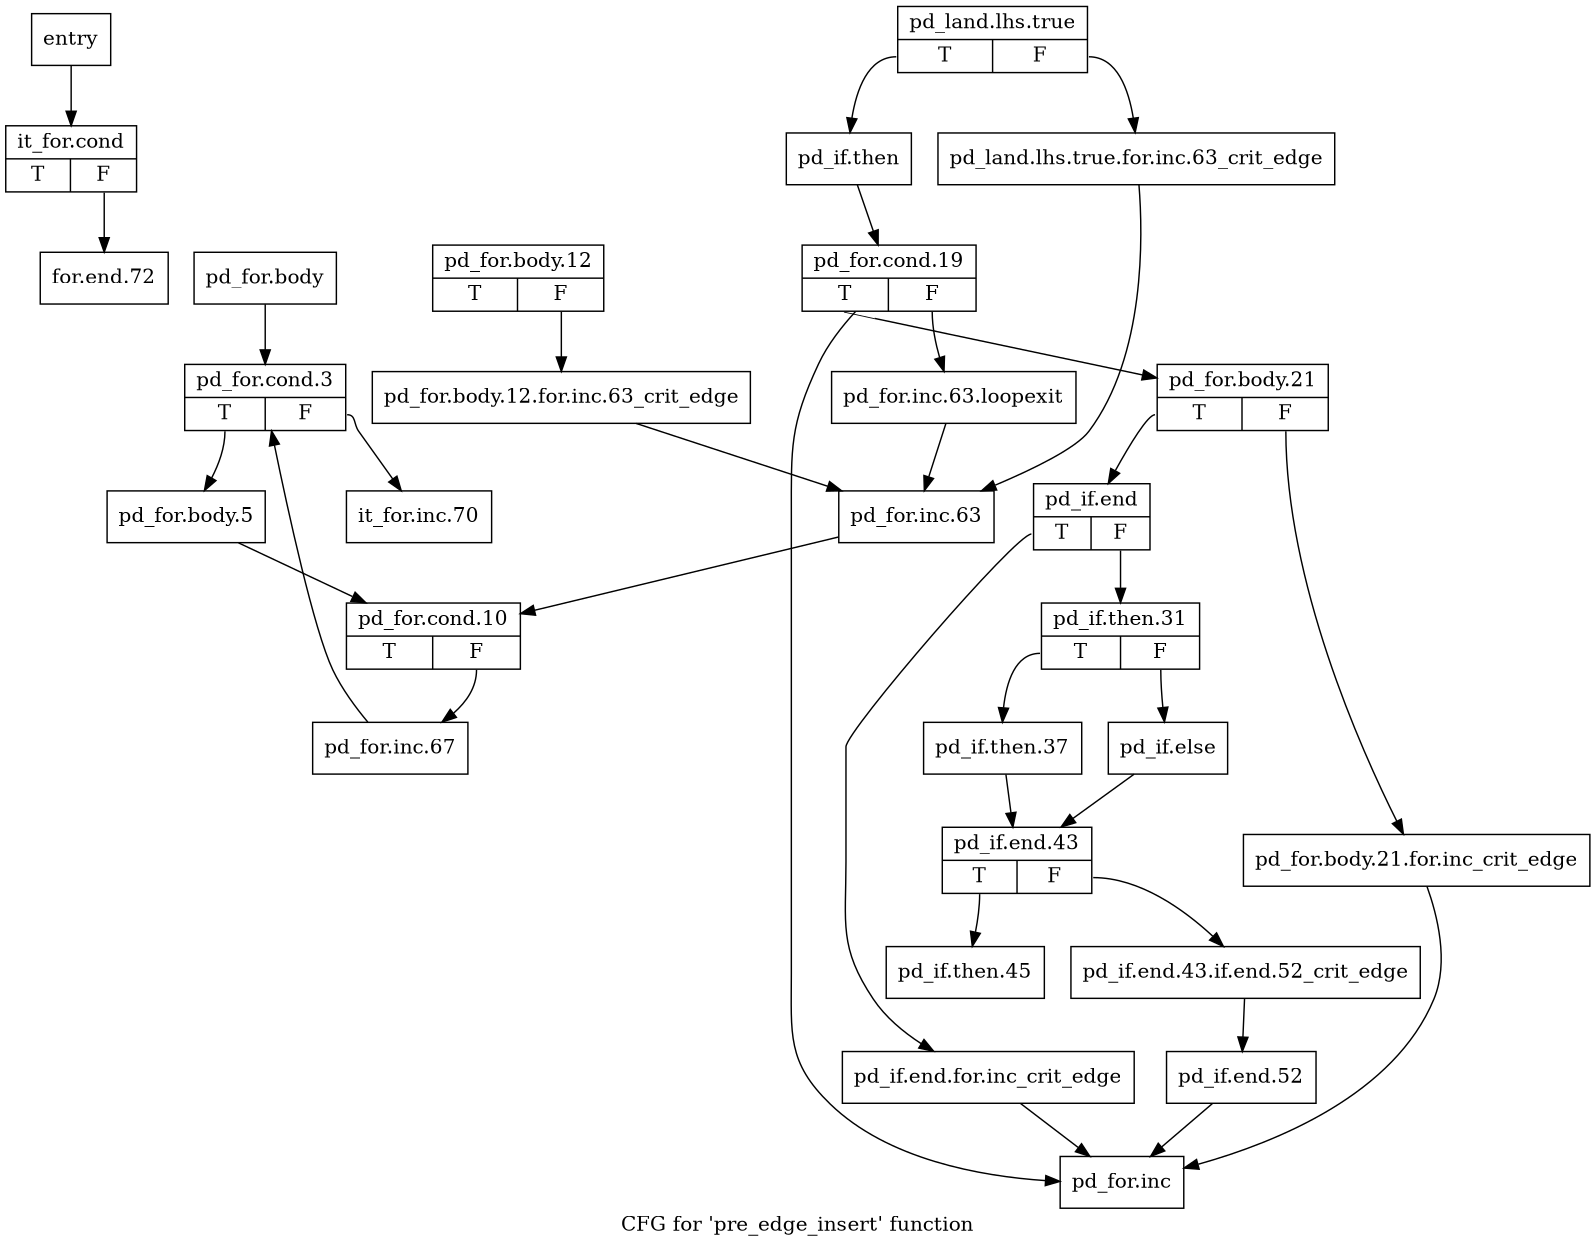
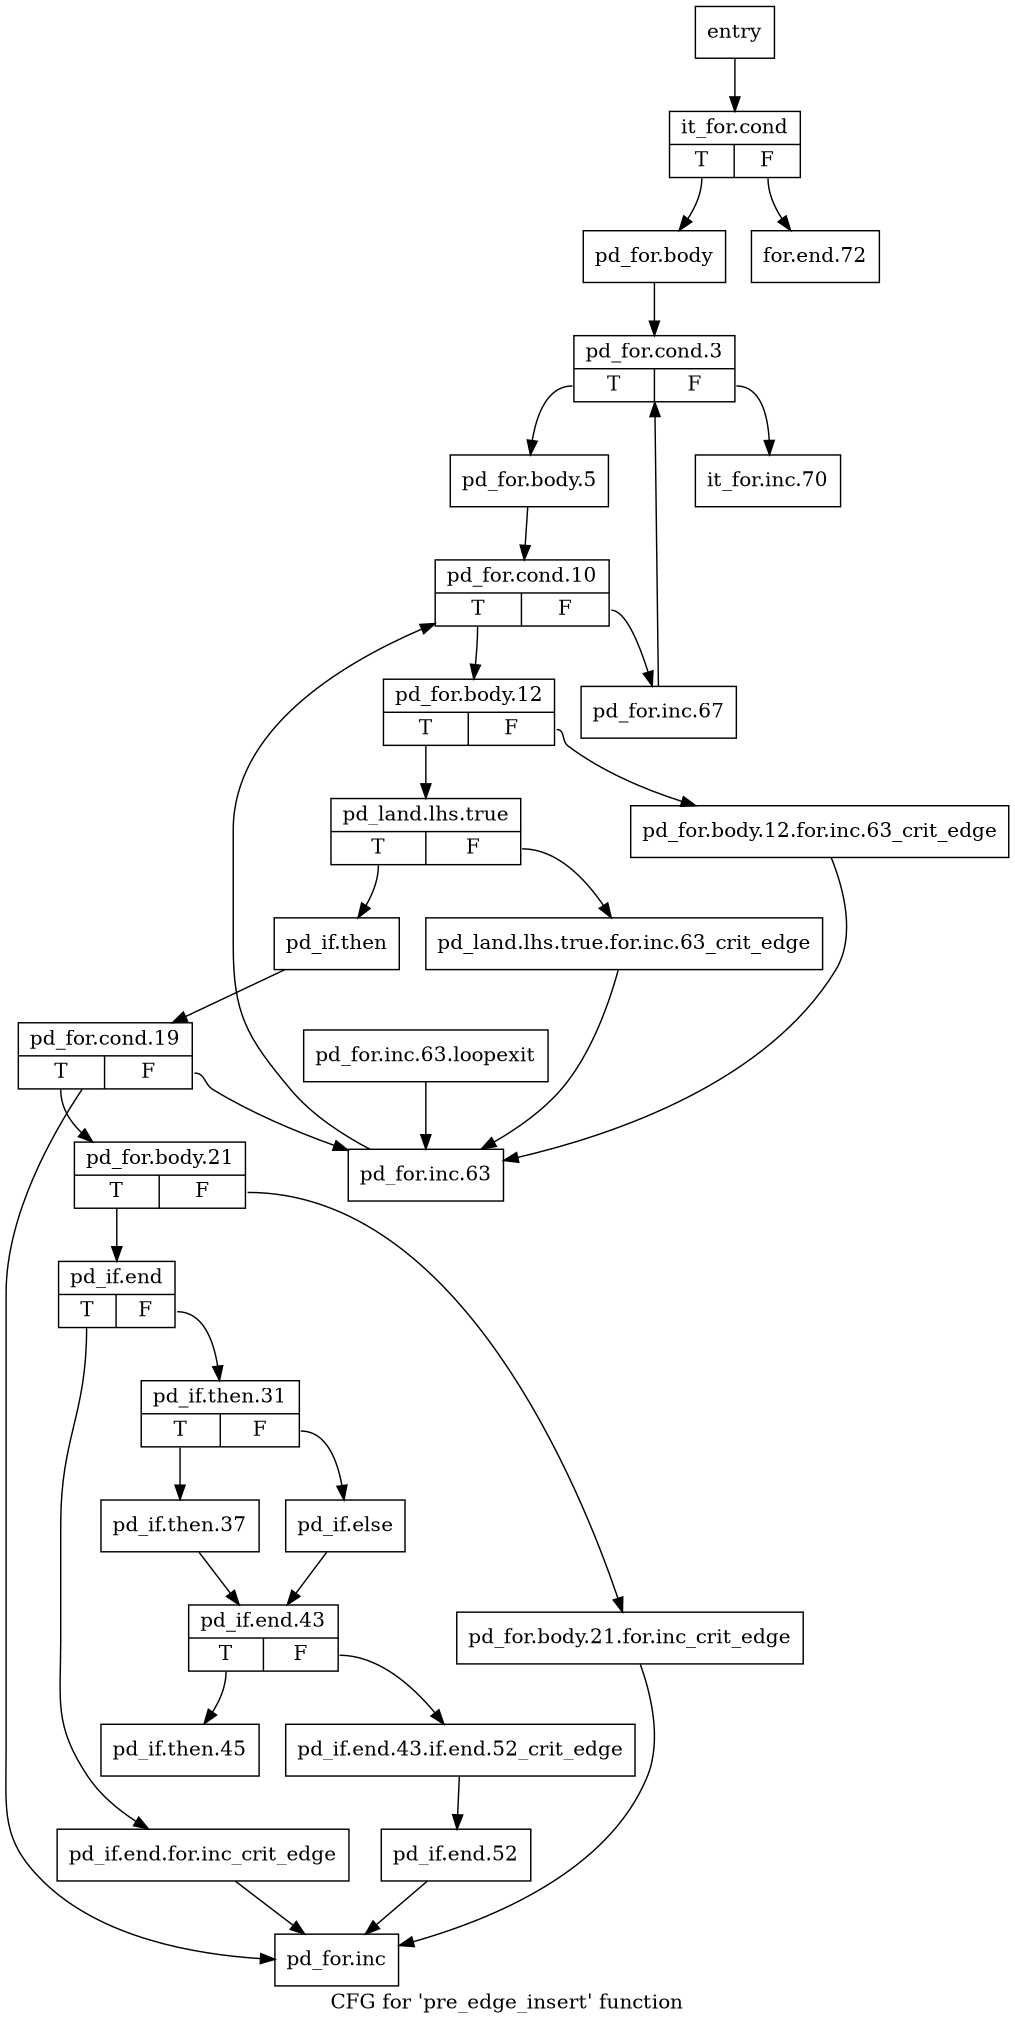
none -> (698, 199)
(935, 341) -> (260, 1115)
none -> (477, 646)
none -> (426, 765)
